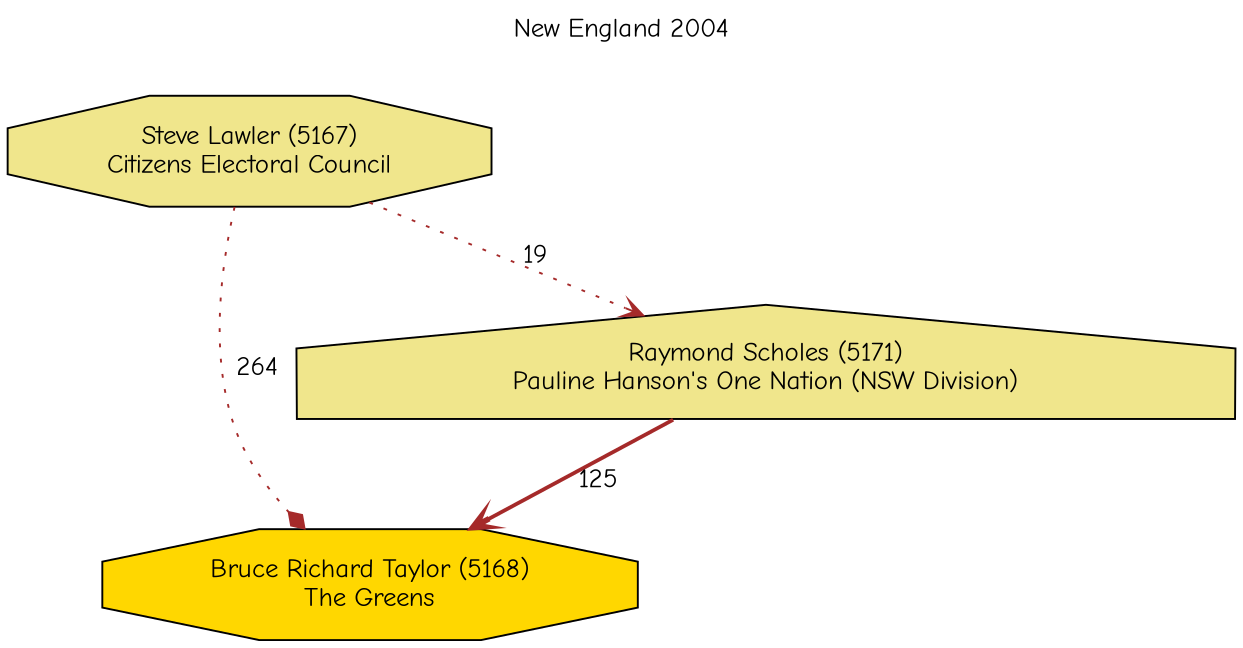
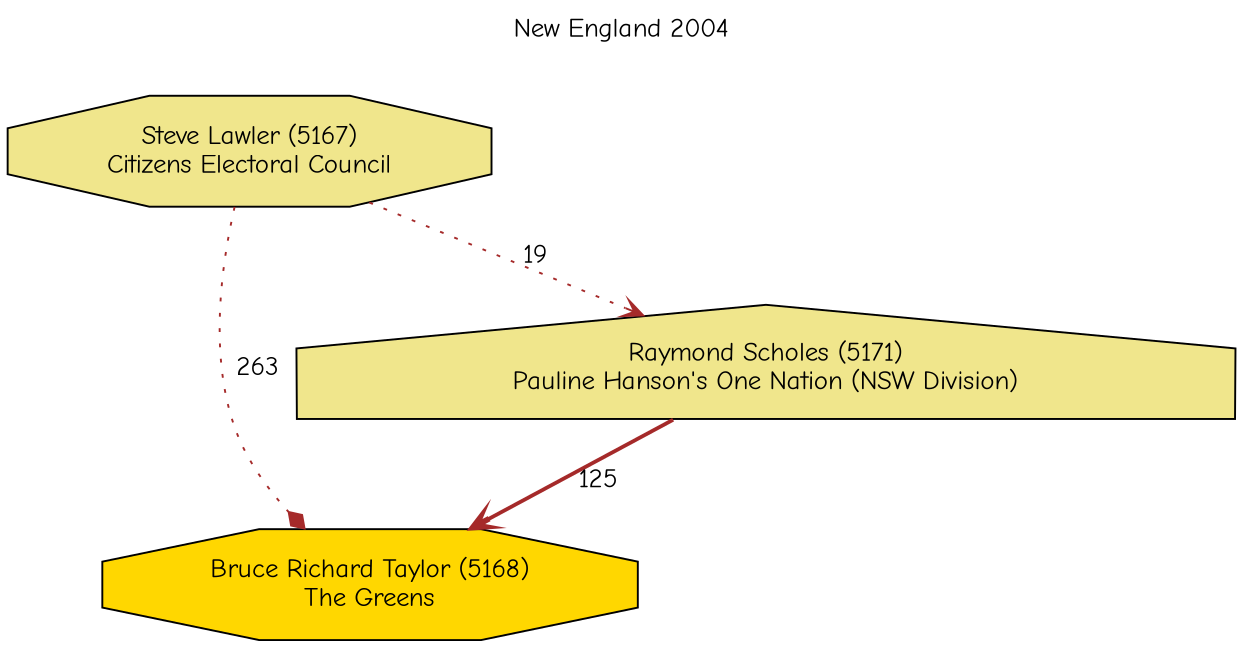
(257, 368) -> (257, 368)
